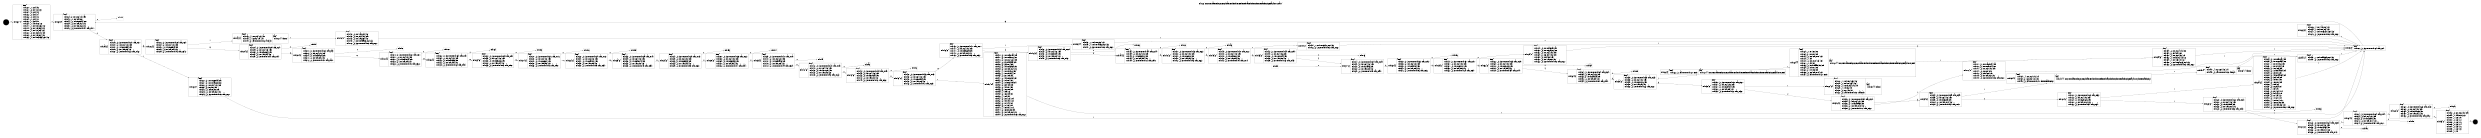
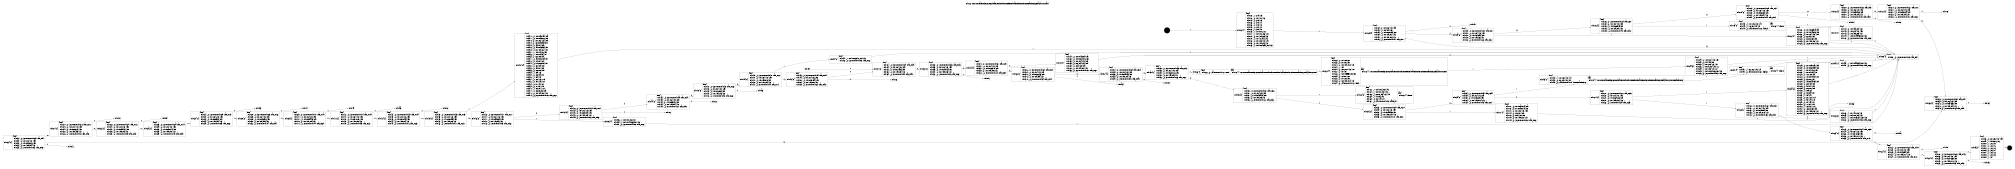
(469, 60) -> (1000, 143)
